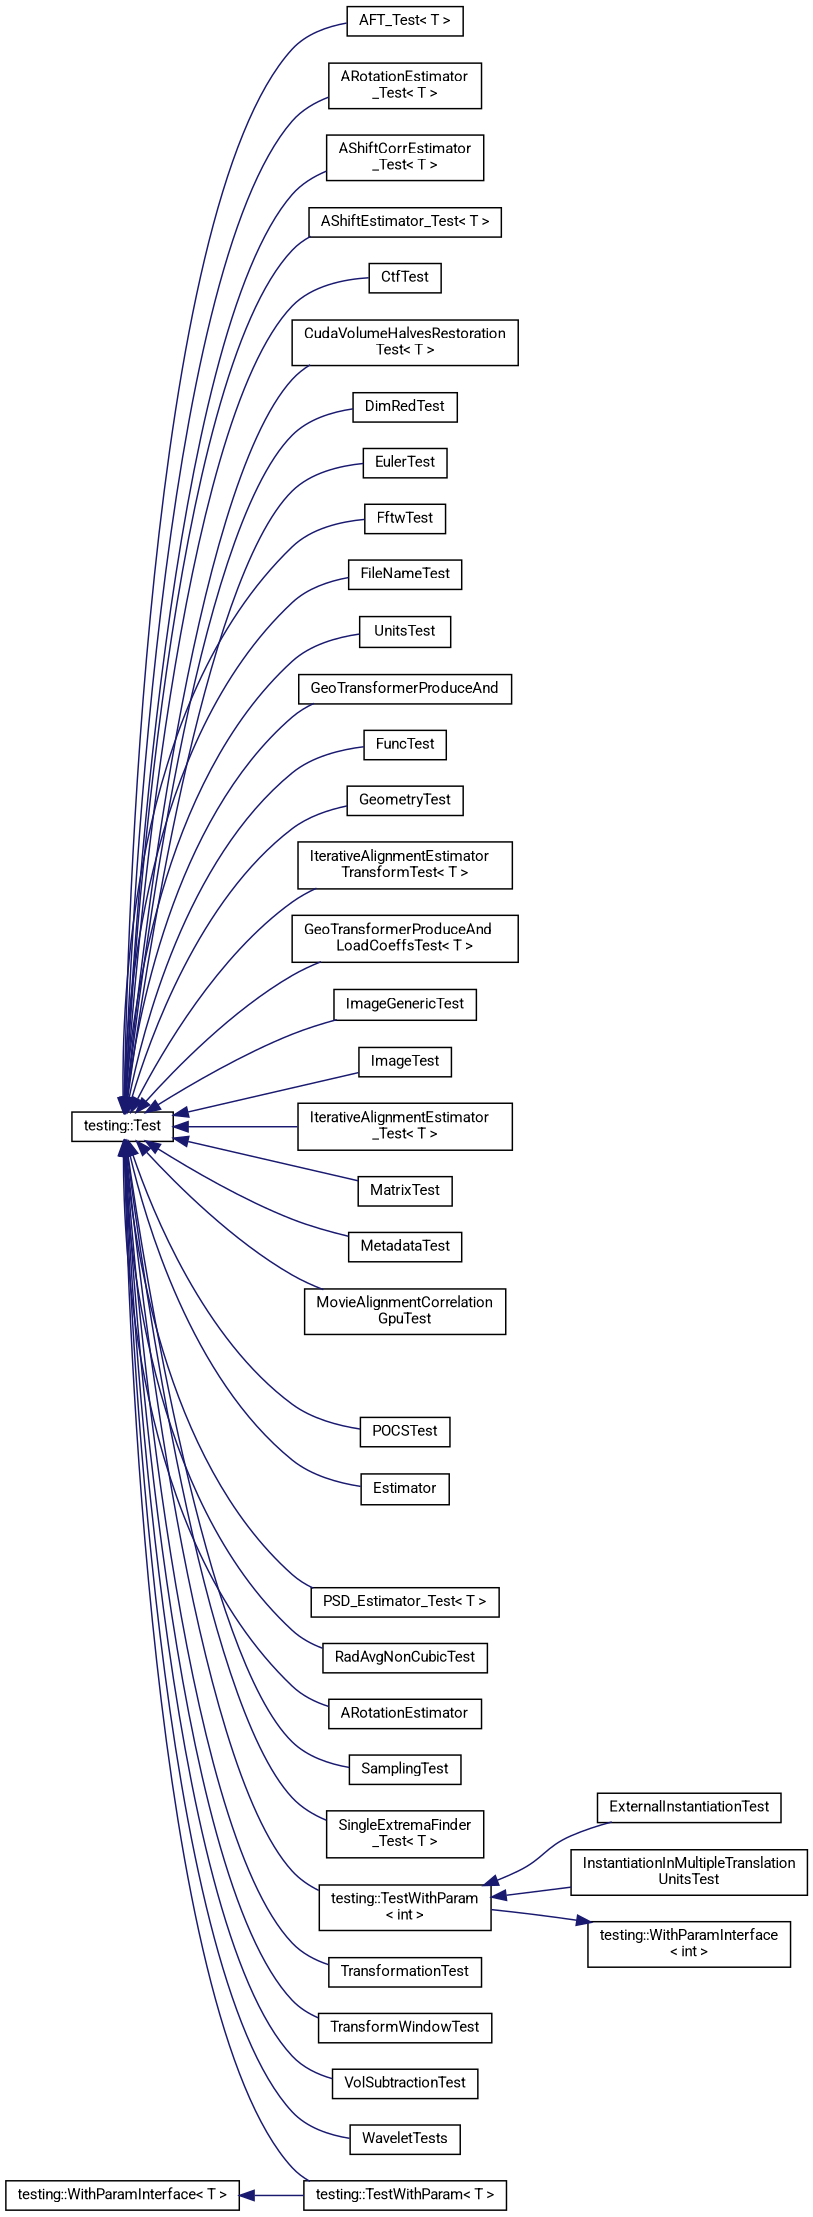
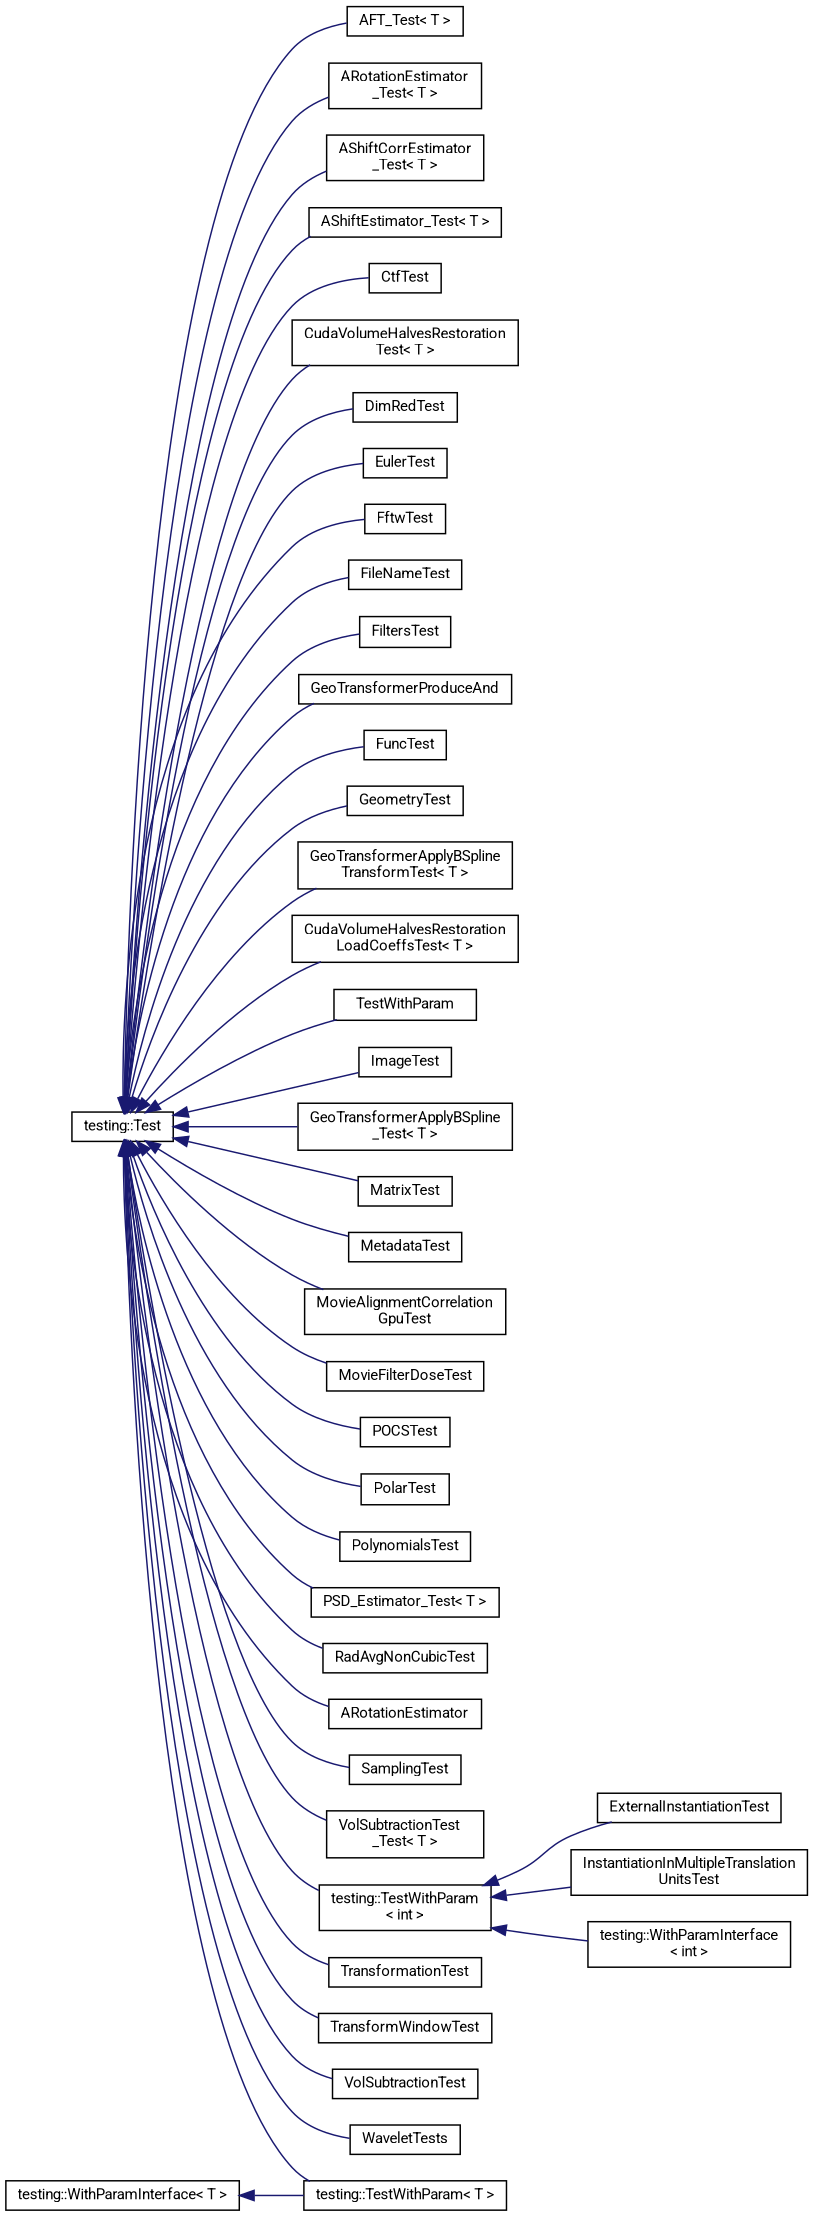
(405, 632) -> (405, 632)
(405, 865) -> (405, 865)
(405, 939) -> (405, 939)
(405, 1005) -> (405, 1005)
(405, 1127) -> (405, 1127)
none -> (405, 1376)
(405, 1489) -> (405, 1489)
none -> (405, 1547)
(405, 1834) -> (405, 1834)
(534, 1915) -> (547, 1936)
